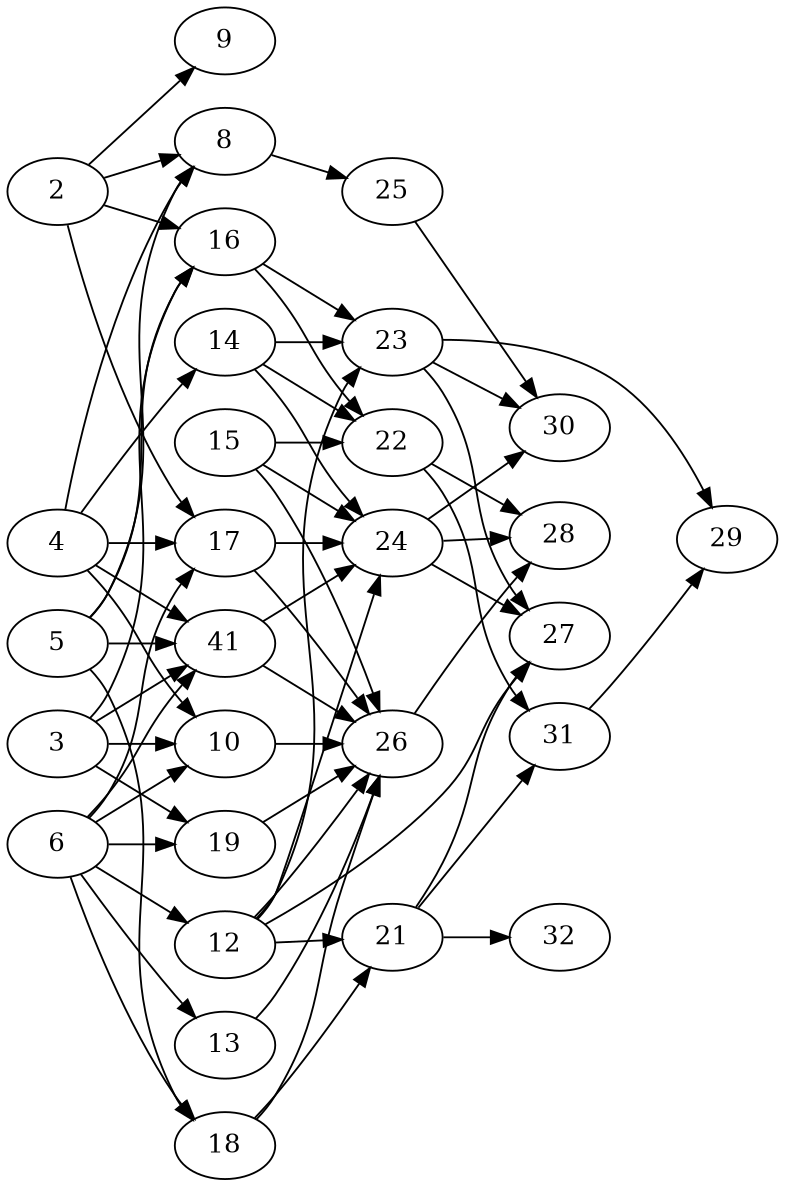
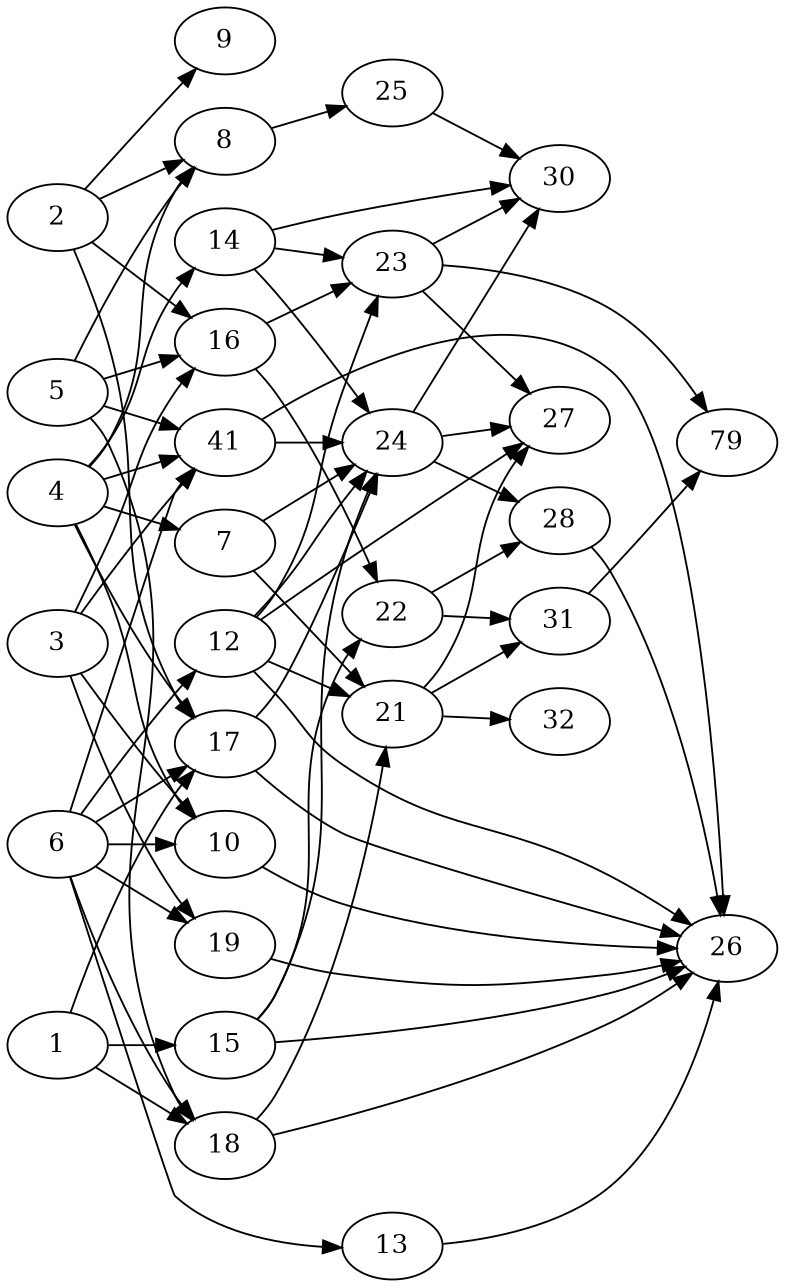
(301, 387) -> (381, 206)
(727, 539) -> (727, 443)
none -> (225, 543)
(464, 644) -> (672, 715)
none -> (58, 1045)
